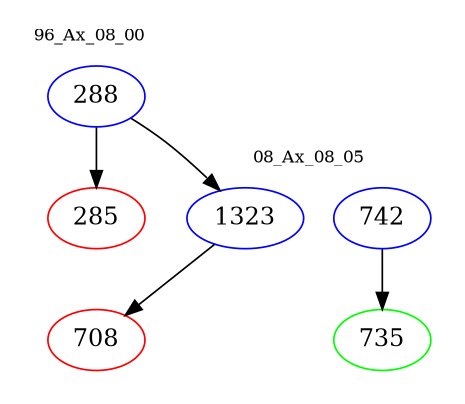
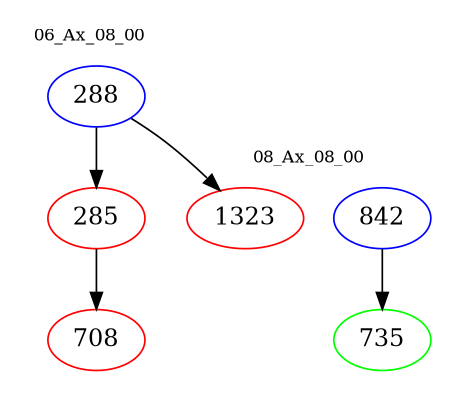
(90, 36) -> (90, 36)
(309, 158) -> (309, 158)
(245, 218) -> (245, 218)
(382, 218) -> (382, 218)
(184, 269) -> (96, 271)
